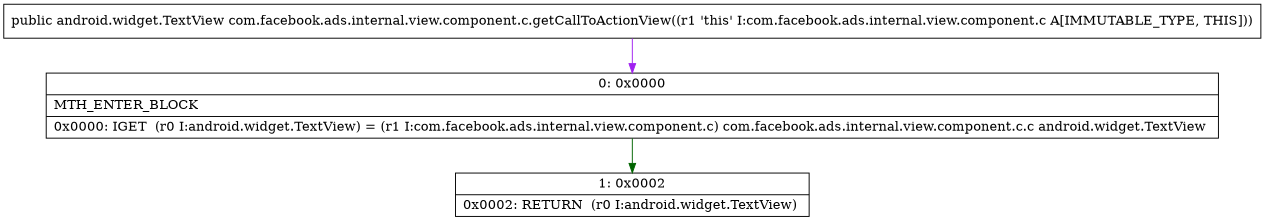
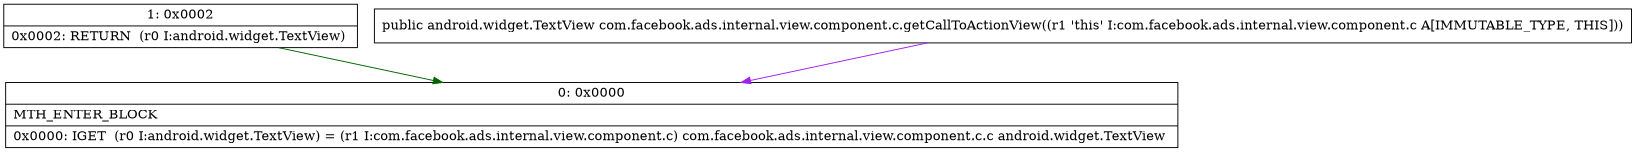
(632, 151) -> (356, 64)
